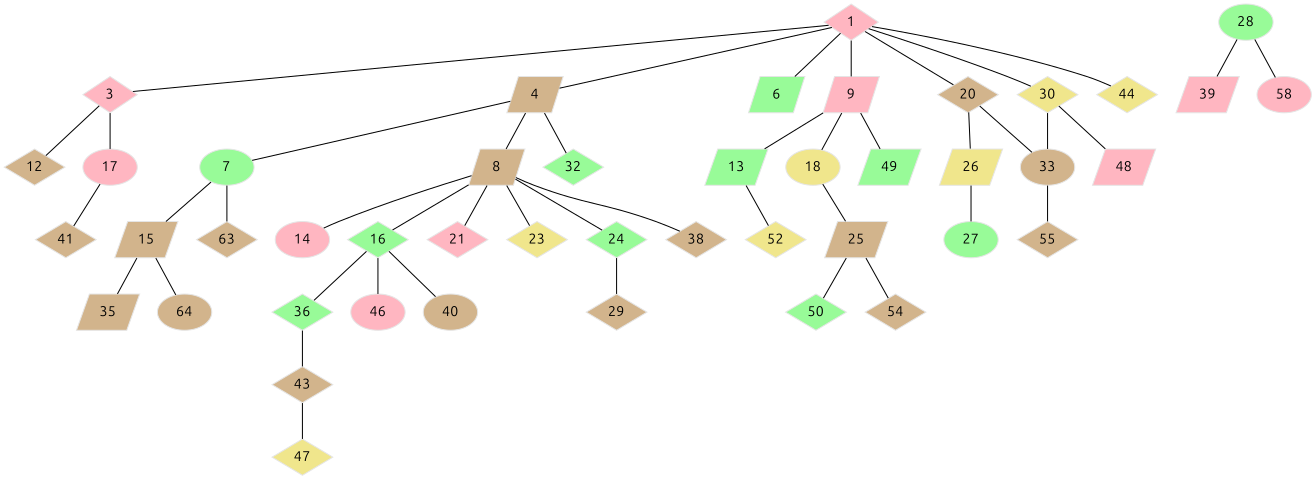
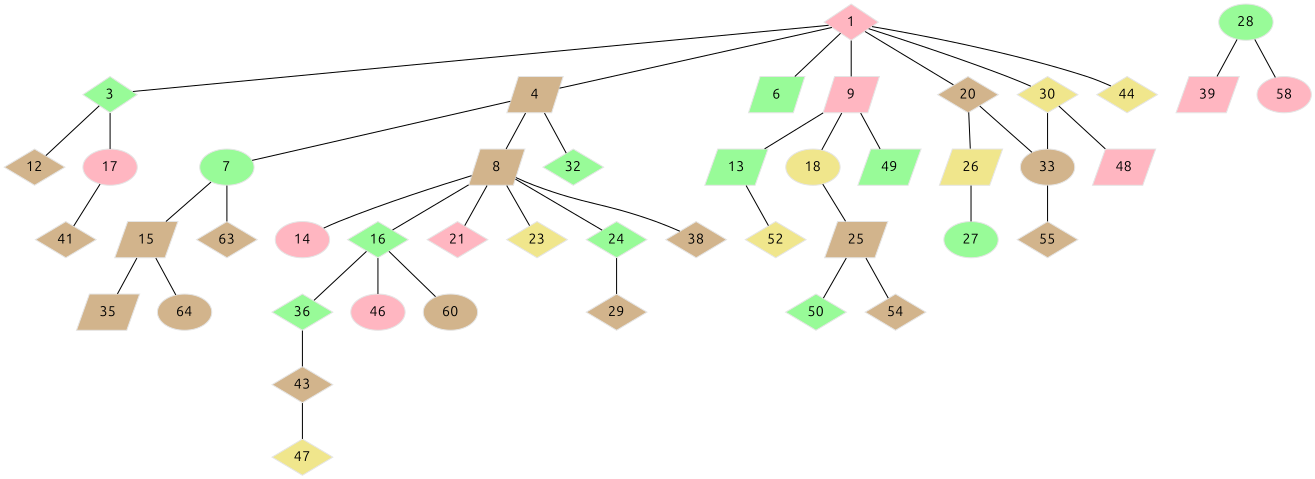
(110, 95) -> (110, 95)
(450, 312) -> (450, 312)
